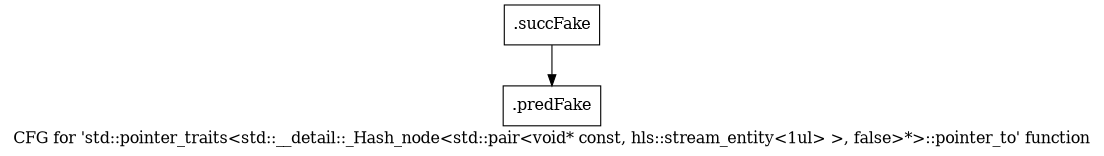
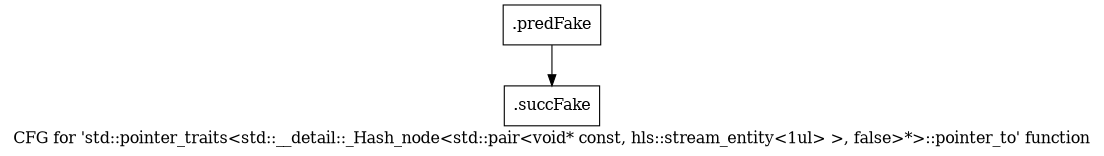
(552, 60) -> (552, 60)
